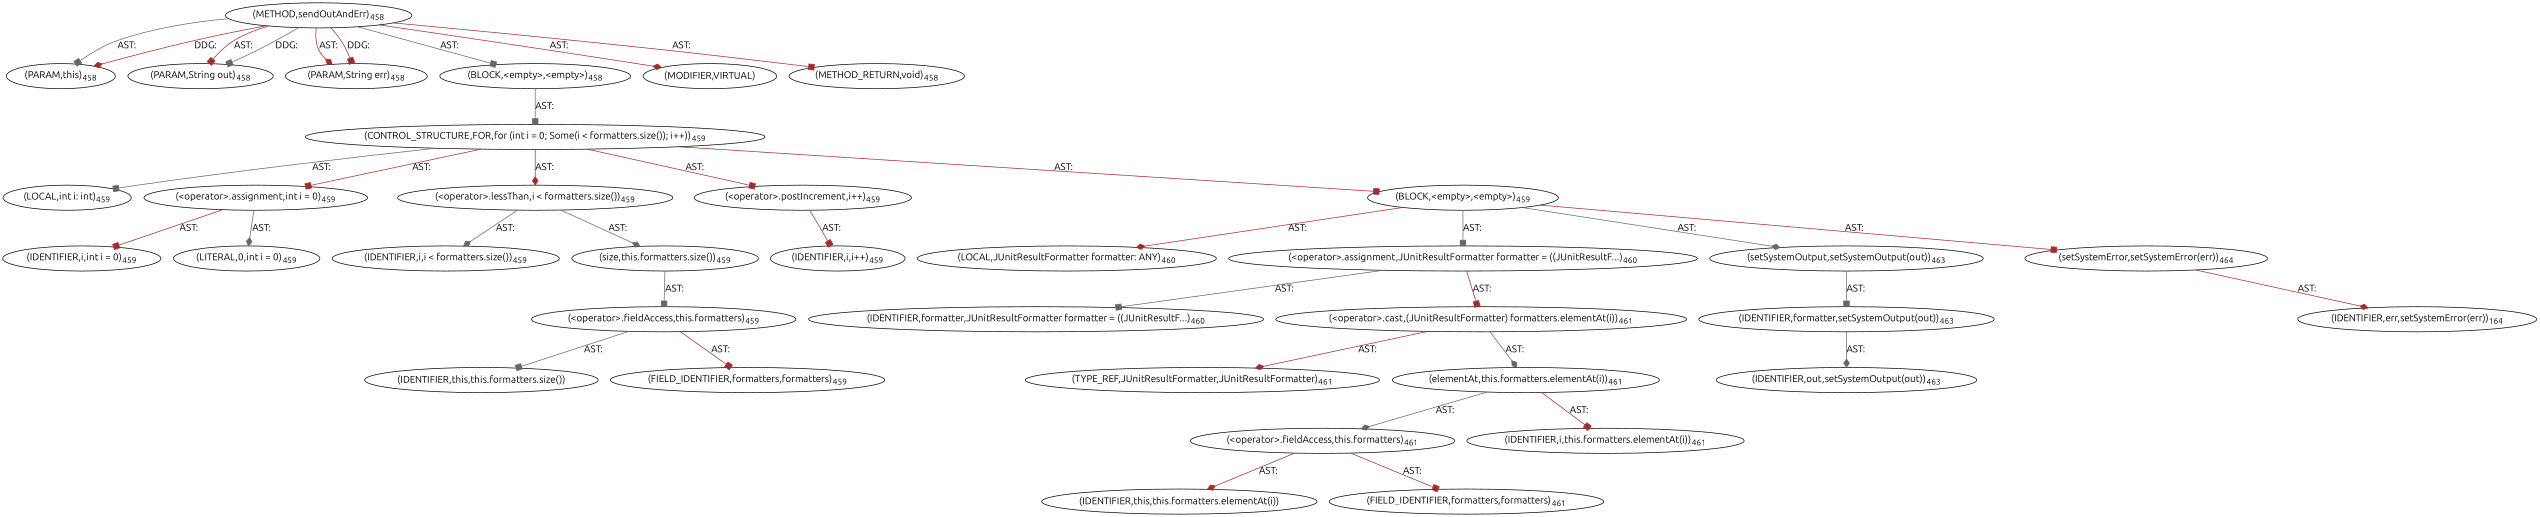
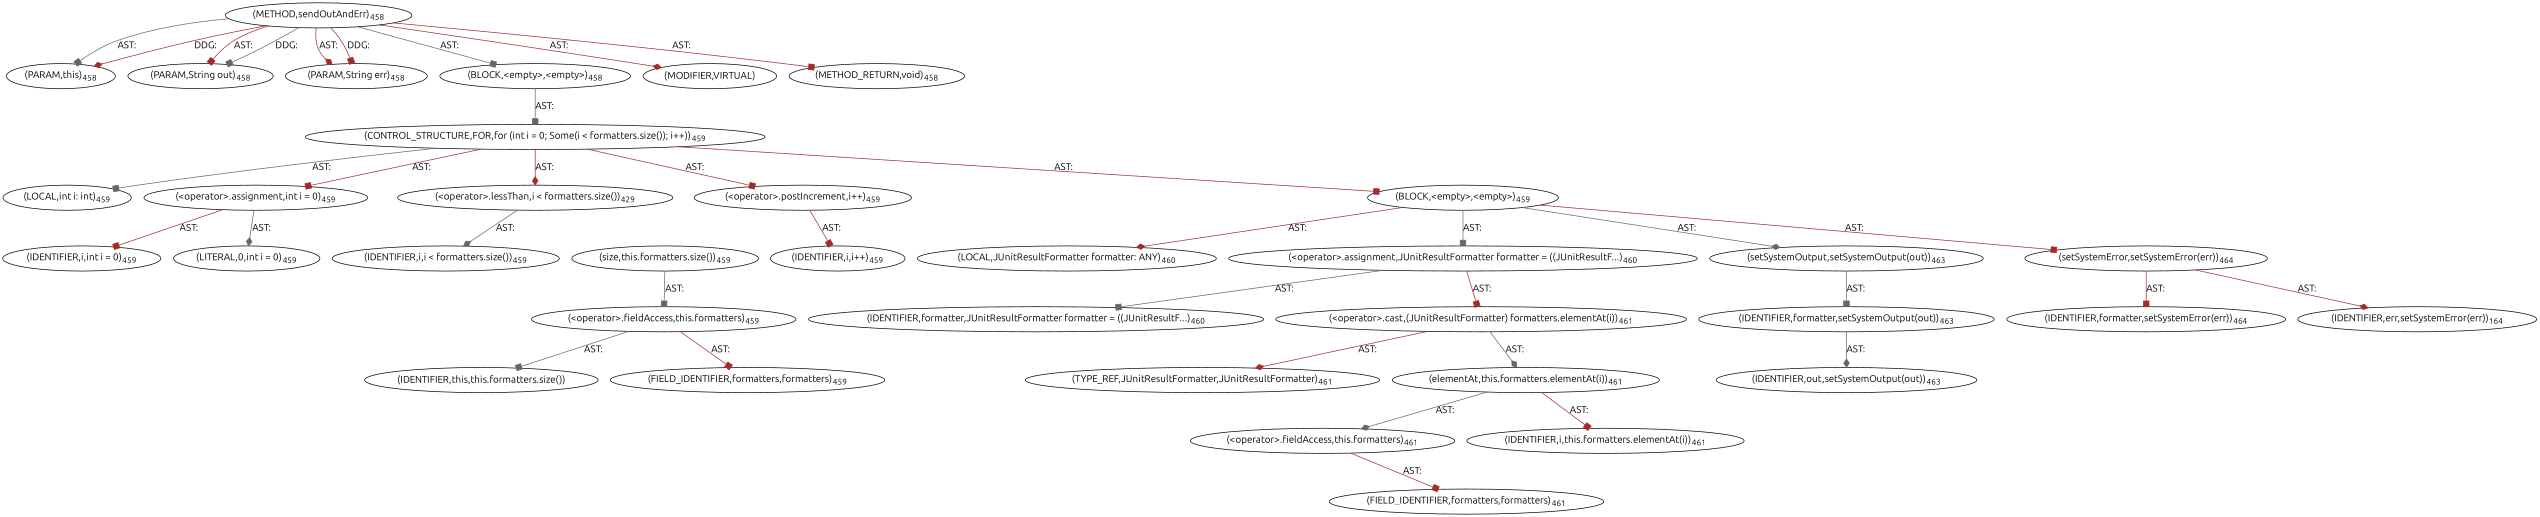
(628, 197) -> (628, 197)
(597, 226) -> none
none -> (2146, 319)
(1179, 502) -> none
